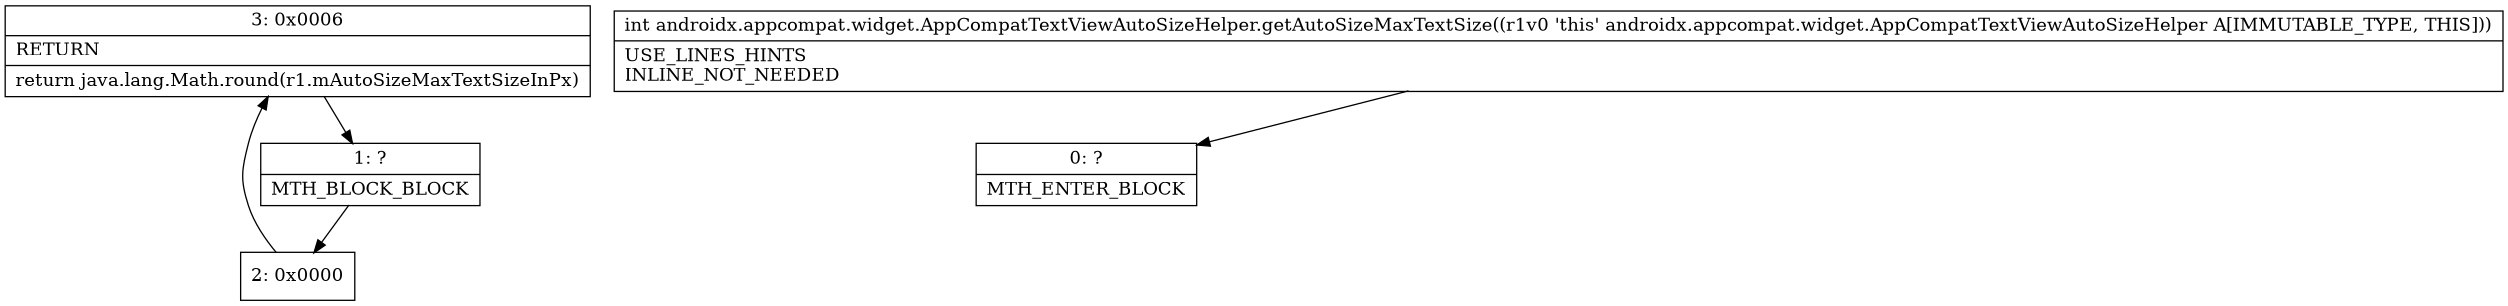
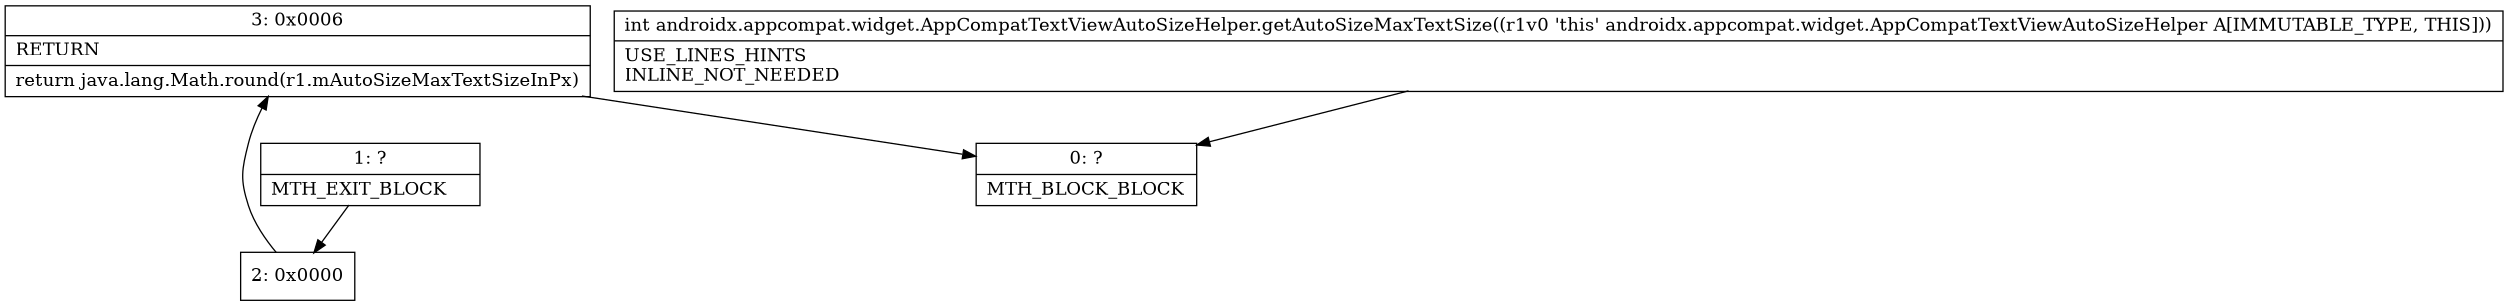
(335, 114) -> (772, 125)
(370, 189) -> (359, 189)
(1086, 189) -> (1086, 189)
